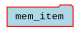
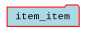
(40, 17) -> (43, 17)
